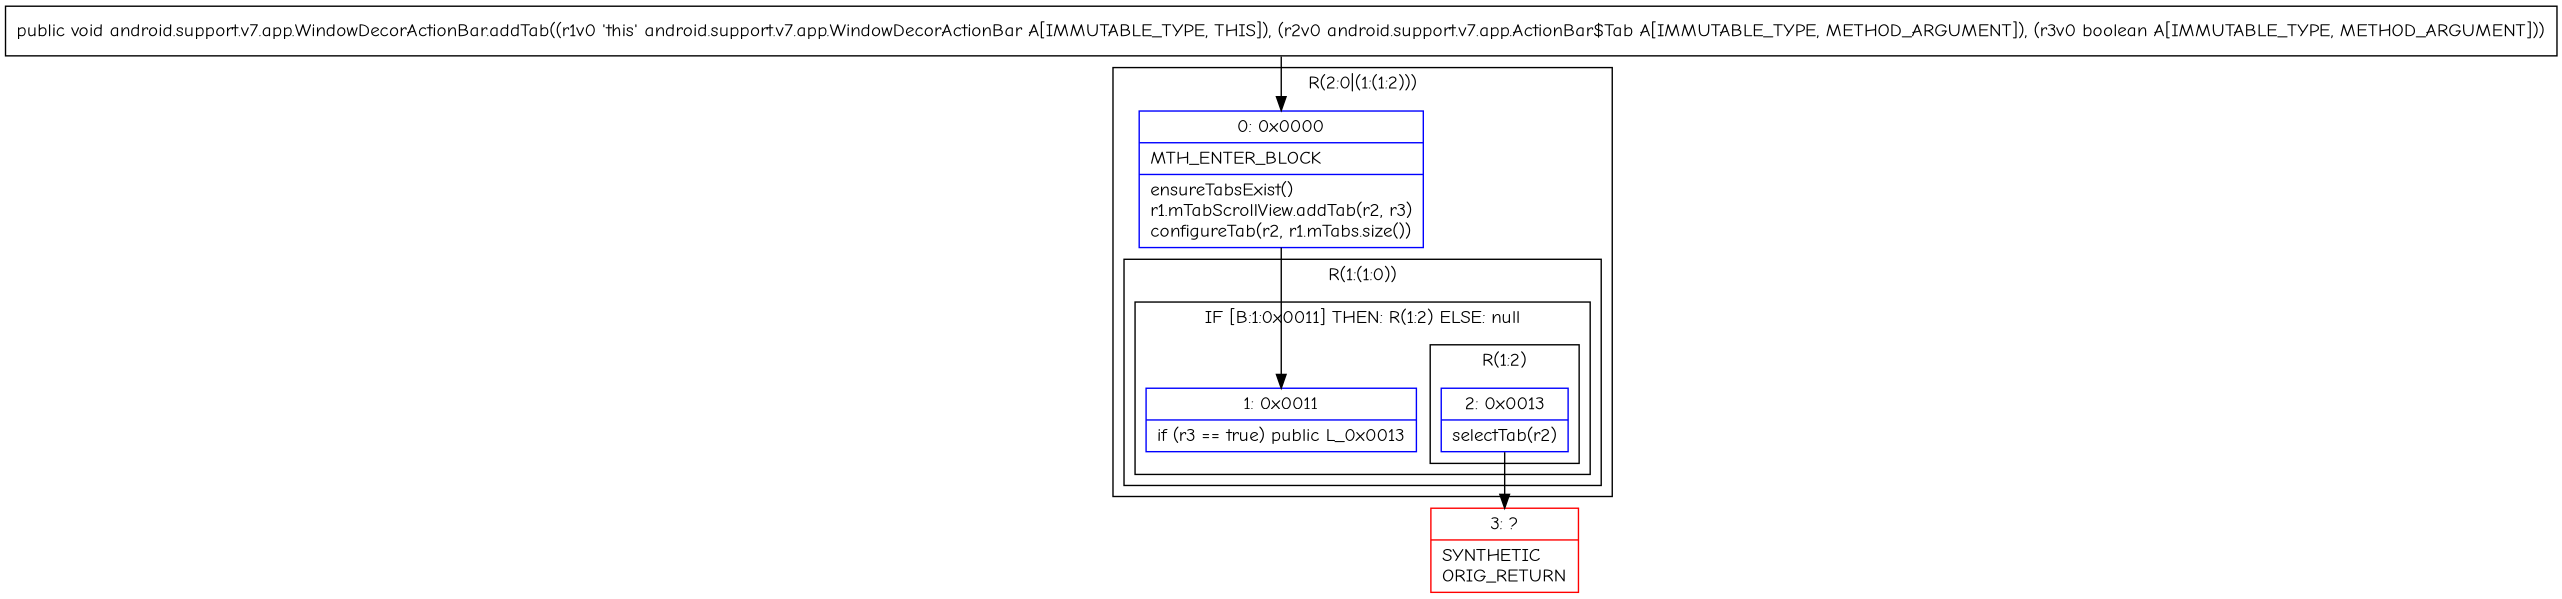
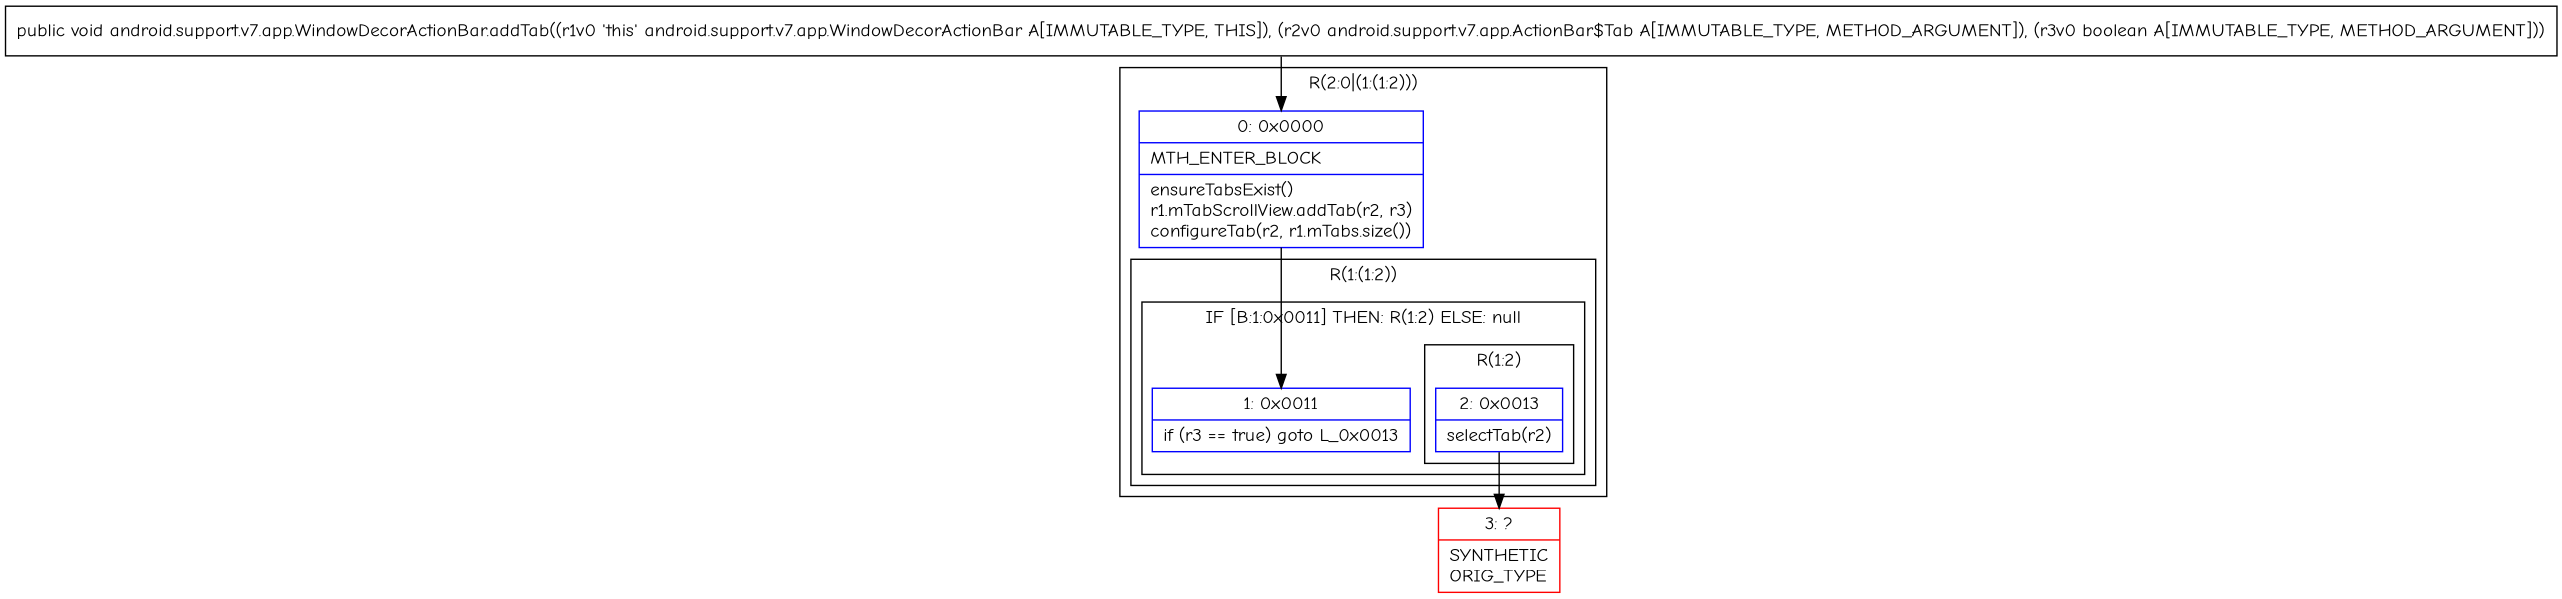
(1363, 275) -> (1363, 275)
(1281, 435) -> (1281, 435)
(1505, 576) -> (1498, 576)
